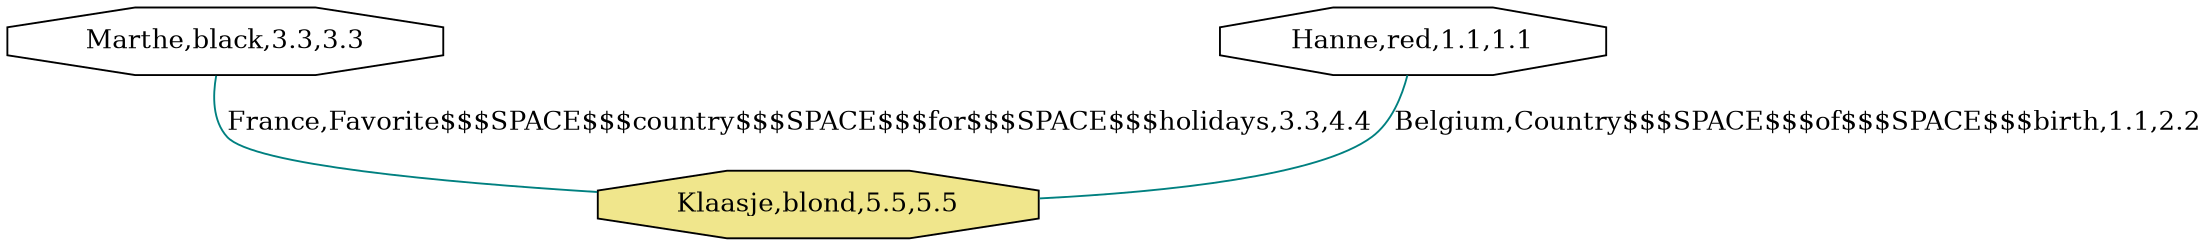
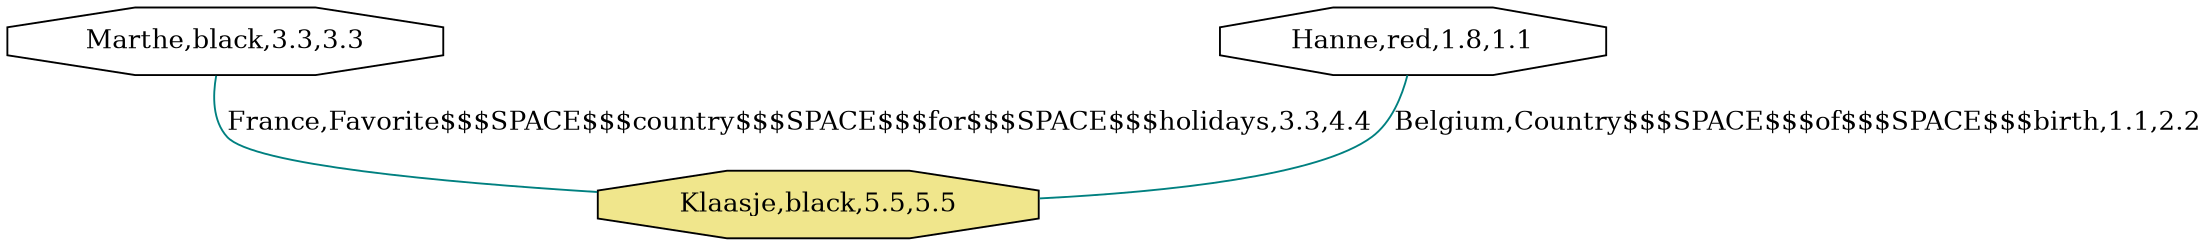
(1413, 41) -> (1413, 41)
(818, 205) -> (818, 205)
